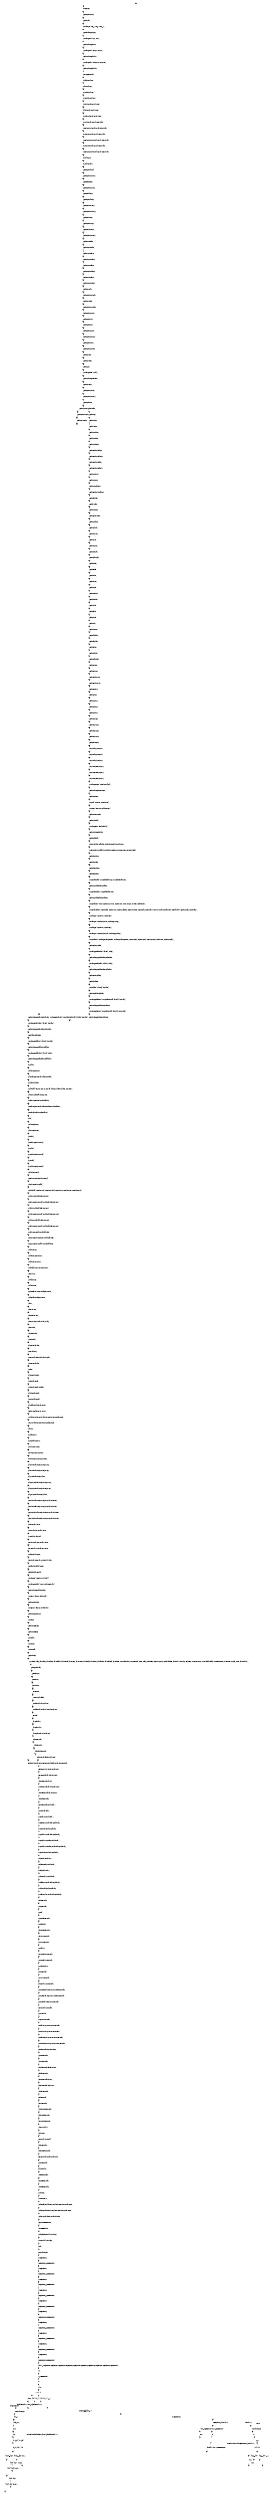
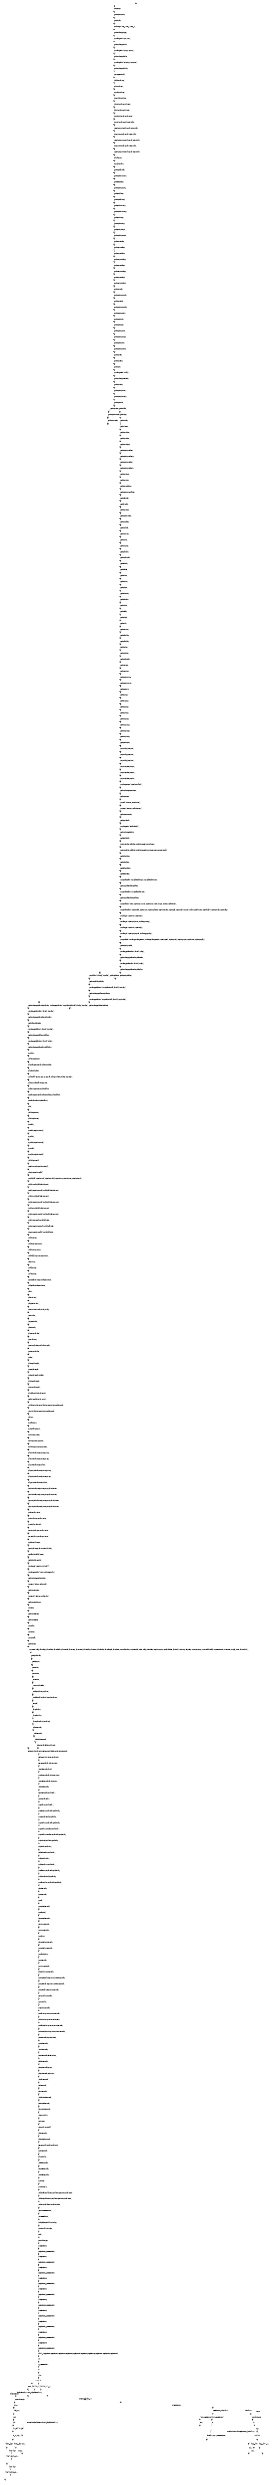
(89, 981) -> (108, 975)
